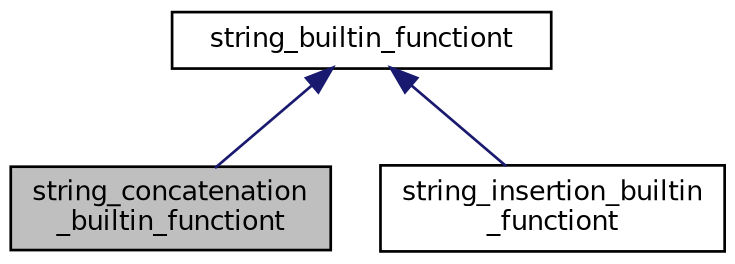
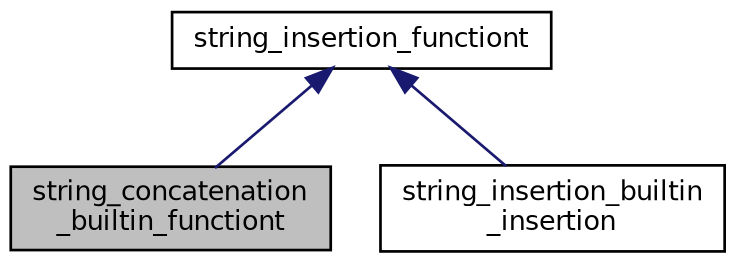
(362, 40) -> (362, 40)
(553, 208) -> (553, 208)
